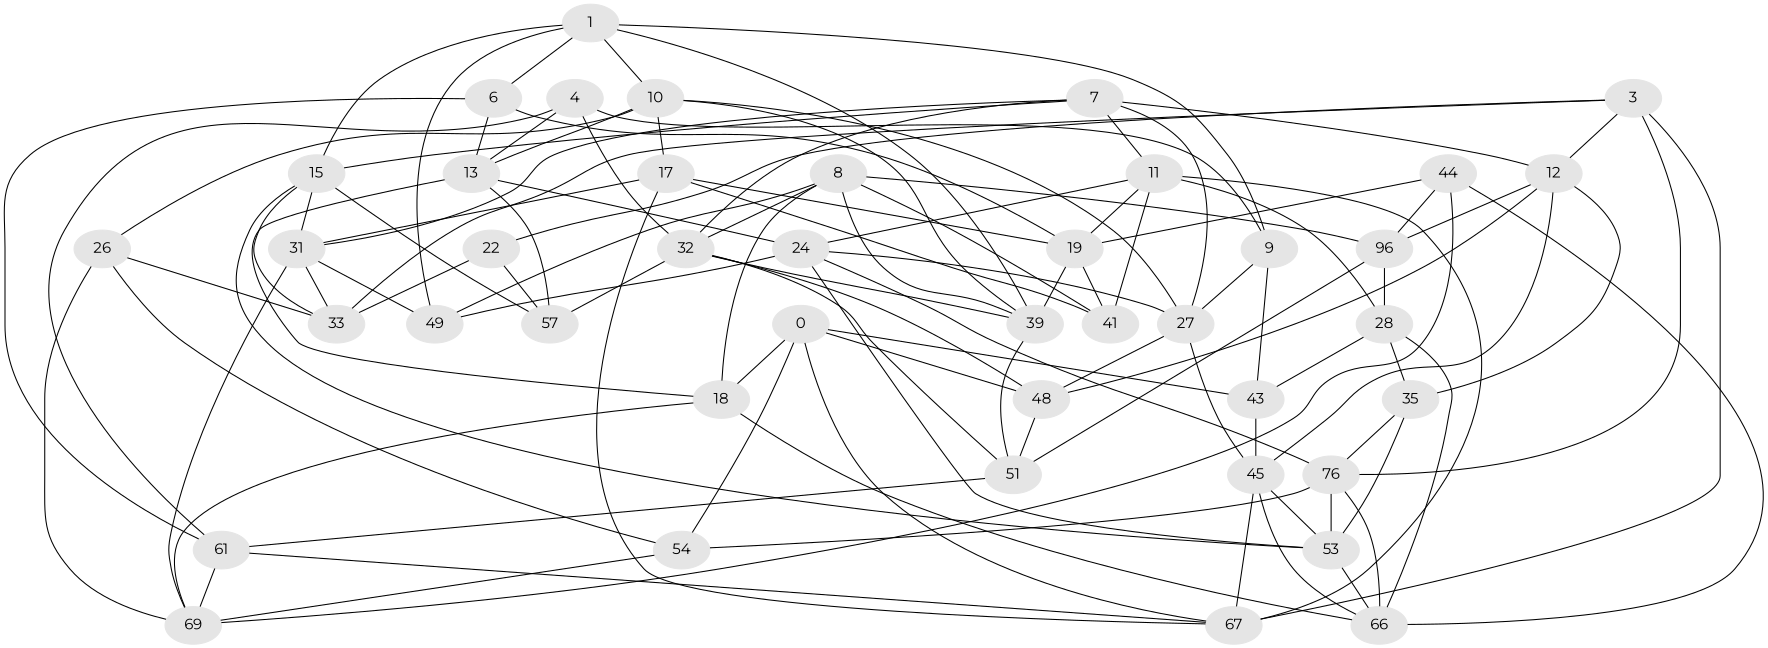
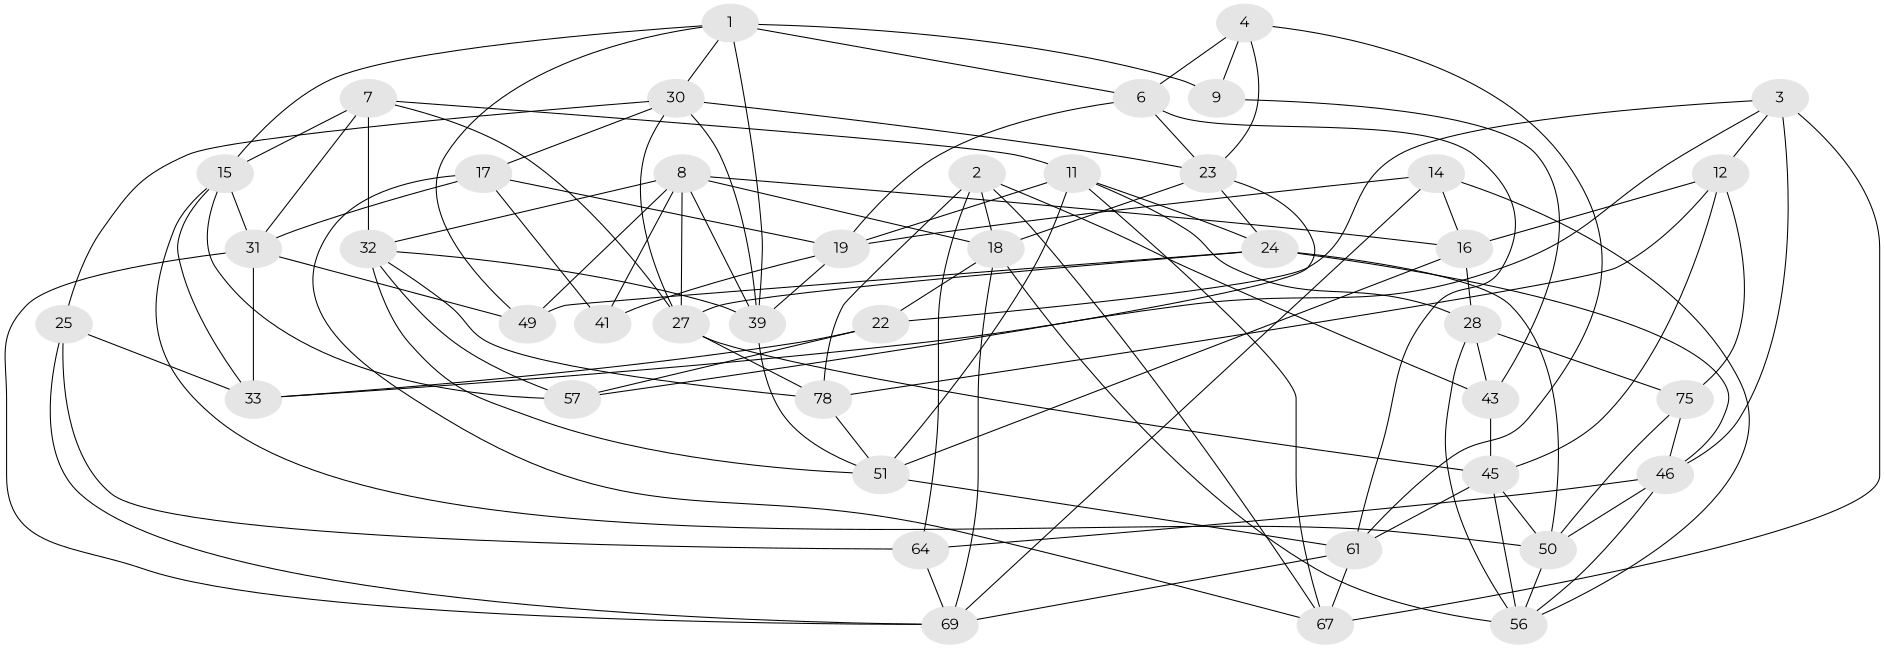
(656, 98) -> (676, 98)
(1326, 128) -> none
(471, 174) -> (1208, 174)
(1448, 174) -> (1436, 174)
(617, 177) -> (1193, 61)
(102, 249) -> (64, 324)
(1384, 249) -> (1464, 249)
(1130, 257) -> (997, 326)
(1228, 287) -> (682, 249)
none -> (935, 289)
(801, 324) -> (977, 174)
(1041, 400) -> (823, 400)
(1411, 400) -> (1685, 400)
(1331, 475) -> (1665, 475)
(682, 550) -> (921, 550)
(1331, 550) -> (1548, 550)
(1244, 553) -> (1422, 513)
(1379, 625) -> (1519, 625)
